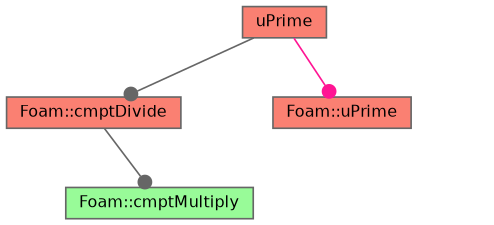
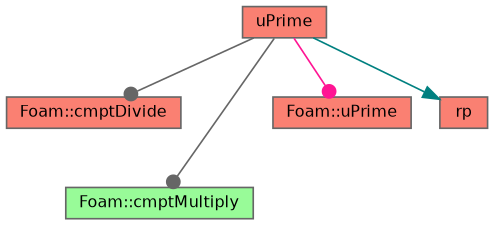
none -> (464, 113)
(123, 153) -> (226, 107)
